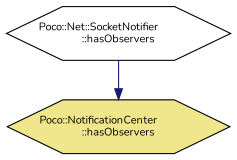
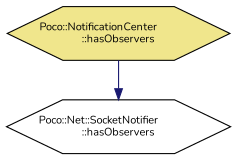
(119, 74) -> (119, 74)
